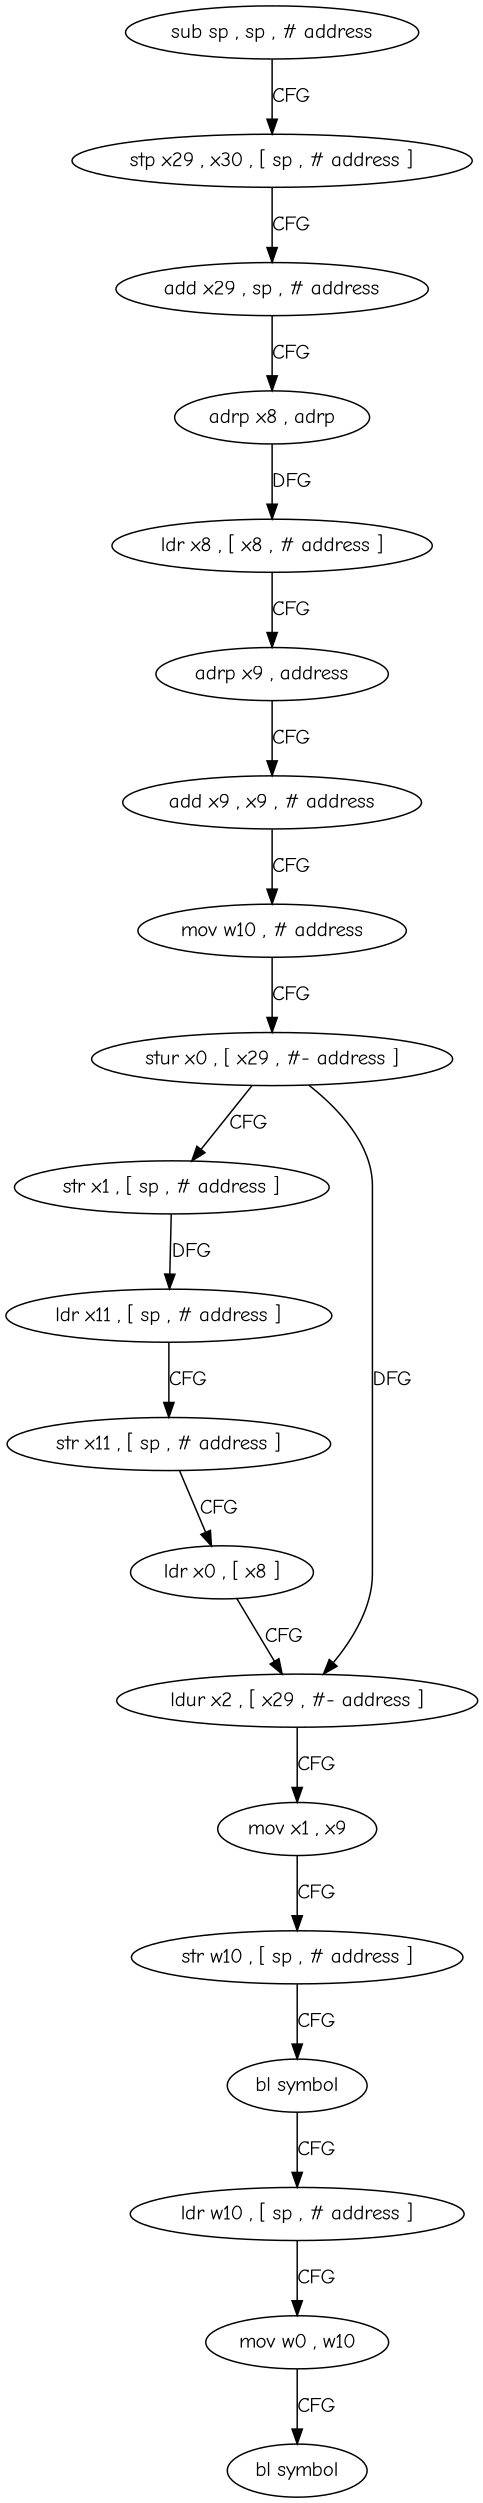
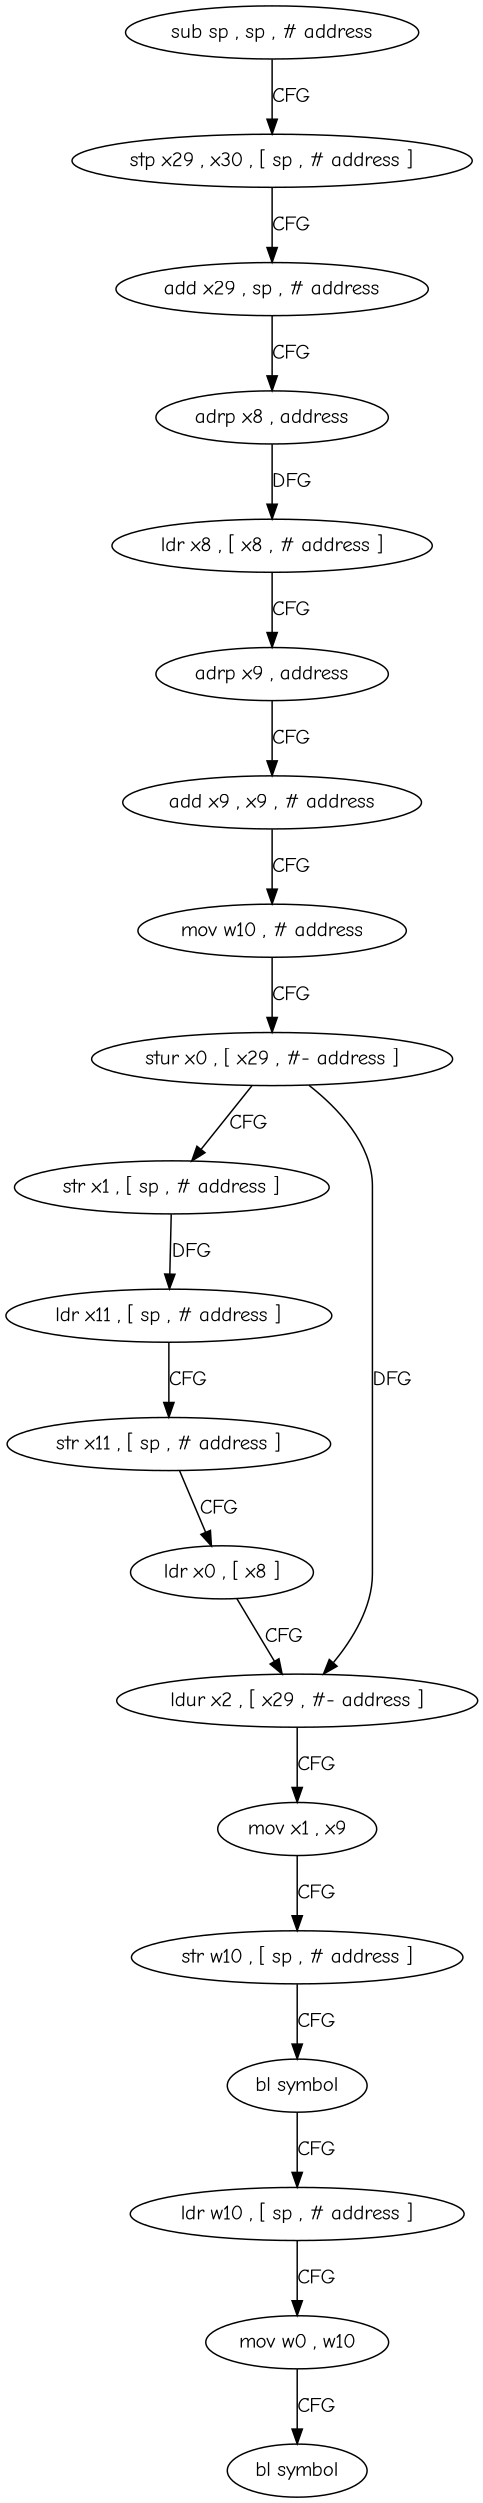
(272, 417) -> (272, 417)
